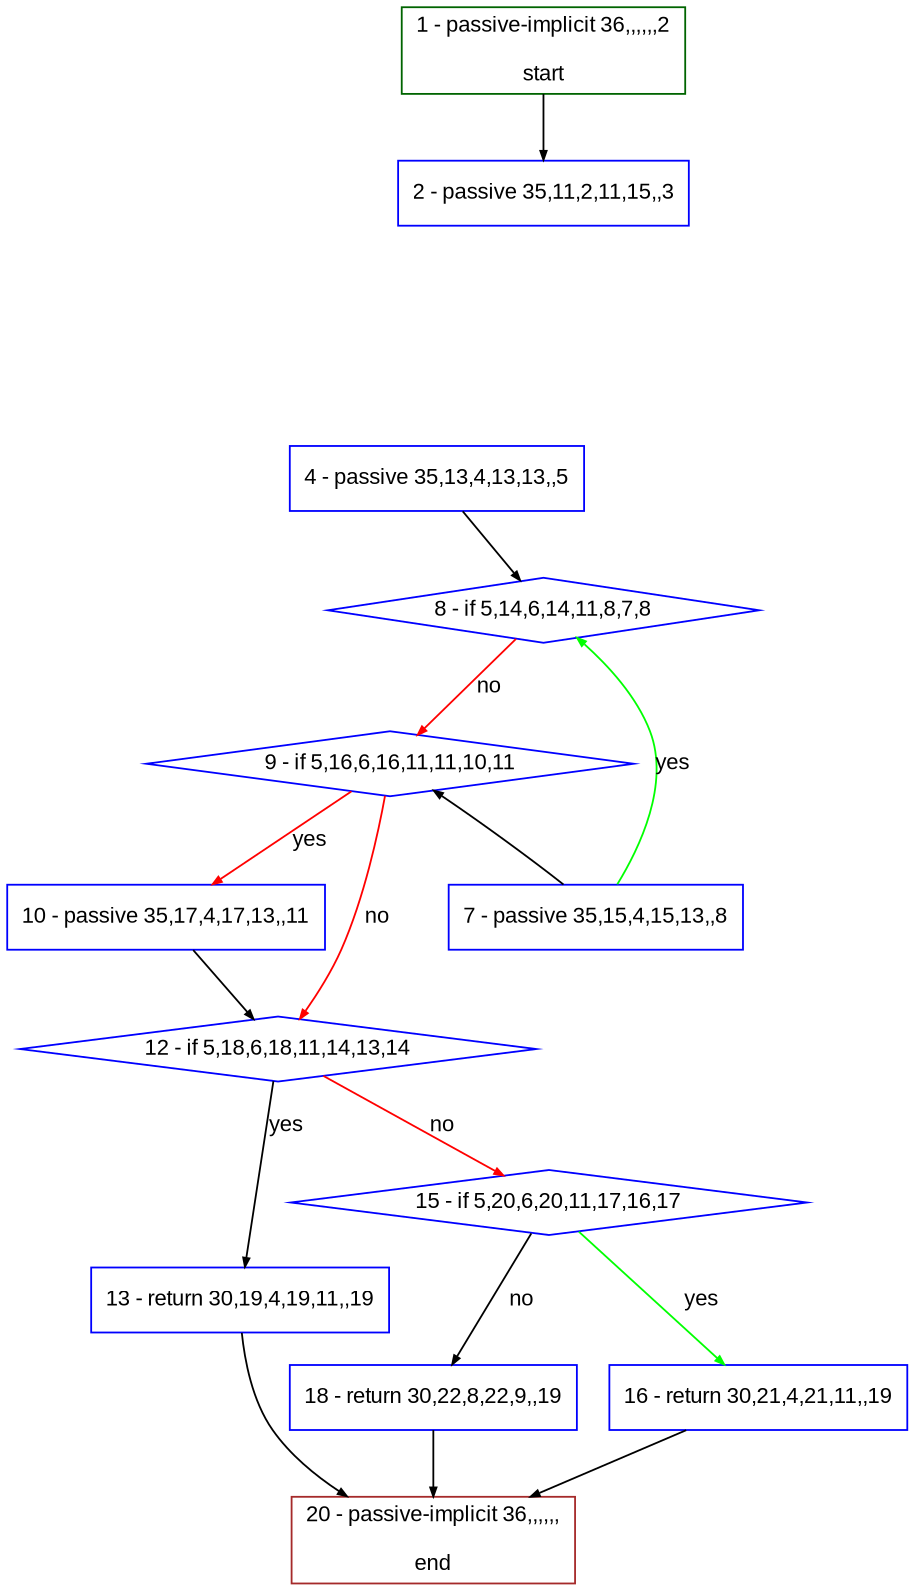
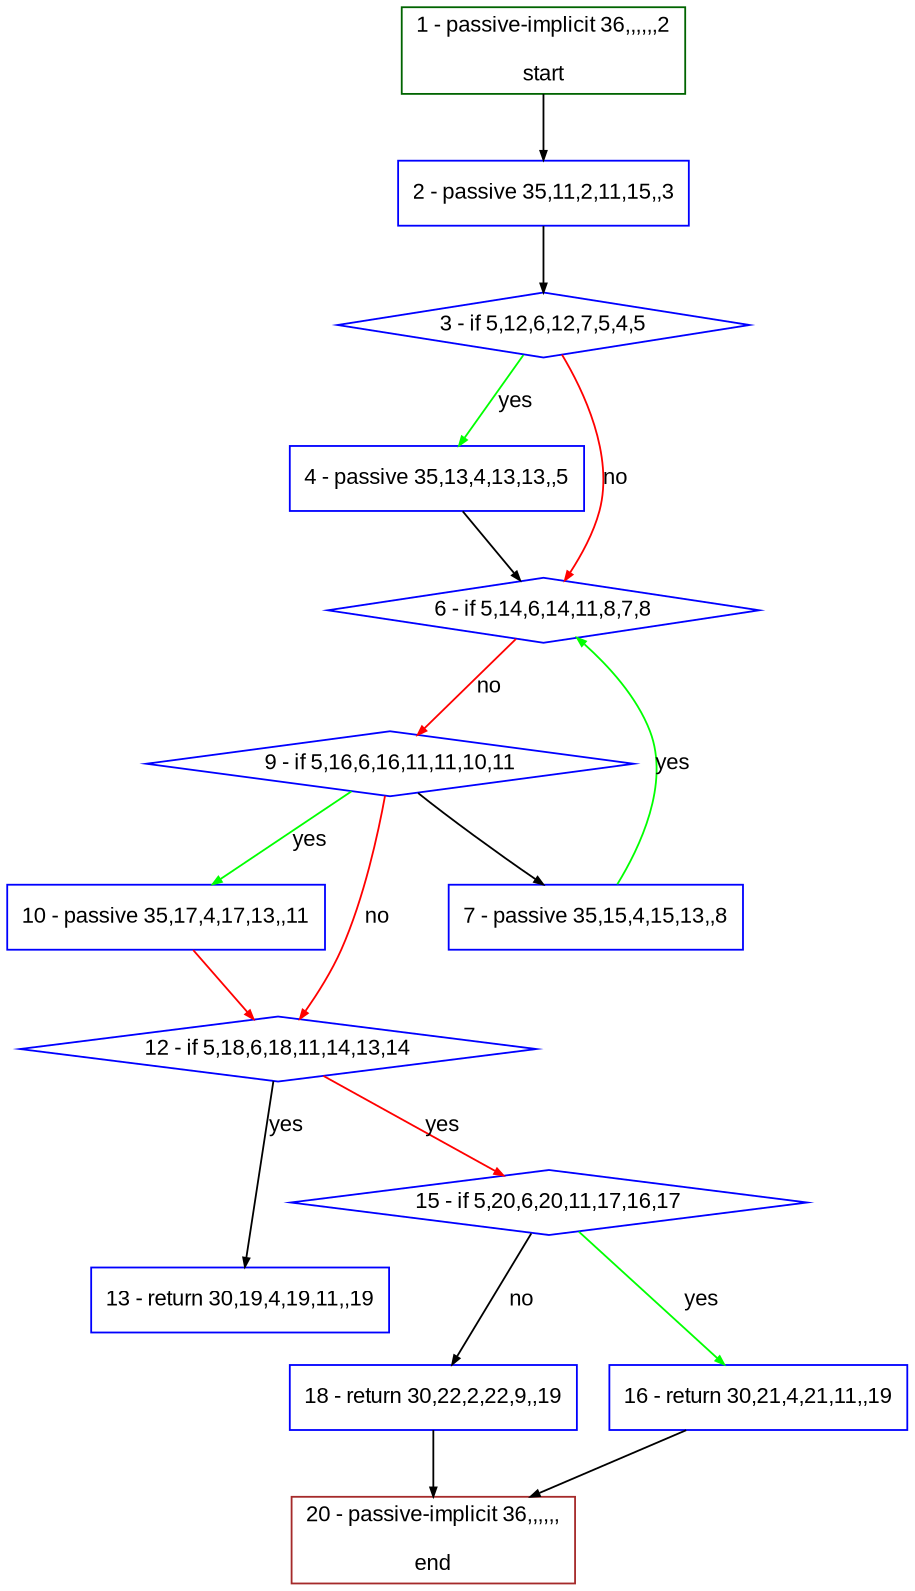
none -> (543, 325)
(543, 610) -> (543, 610)
(286, 835) -> (286, 835)
(503, 839) -> (476, 837)
(220, 981) -> (220, 981)
(442, 1126) -> (442, 1126)
(433, 1398) -> (433, 1398)
(270, 1425) -> none
